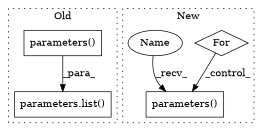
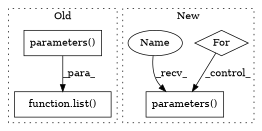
(63, 104) -> (63, 104)
